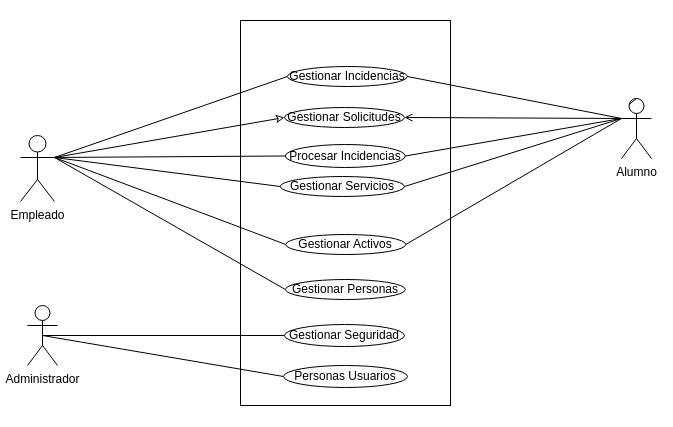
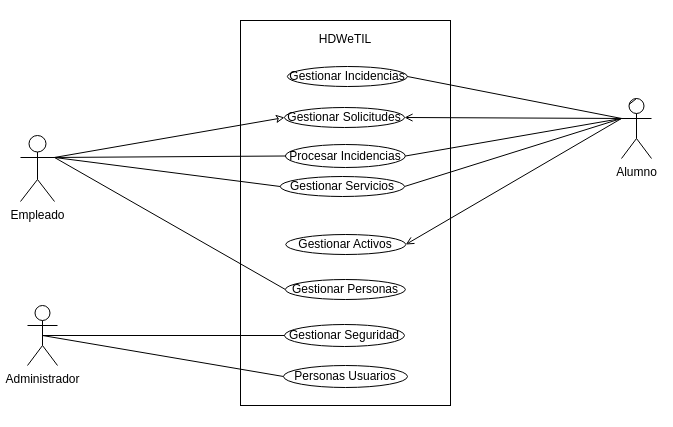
none -> (346, 40)
(176, 115) -> none
(173, 202) -> none
(409, 242) -> (410, 242)
